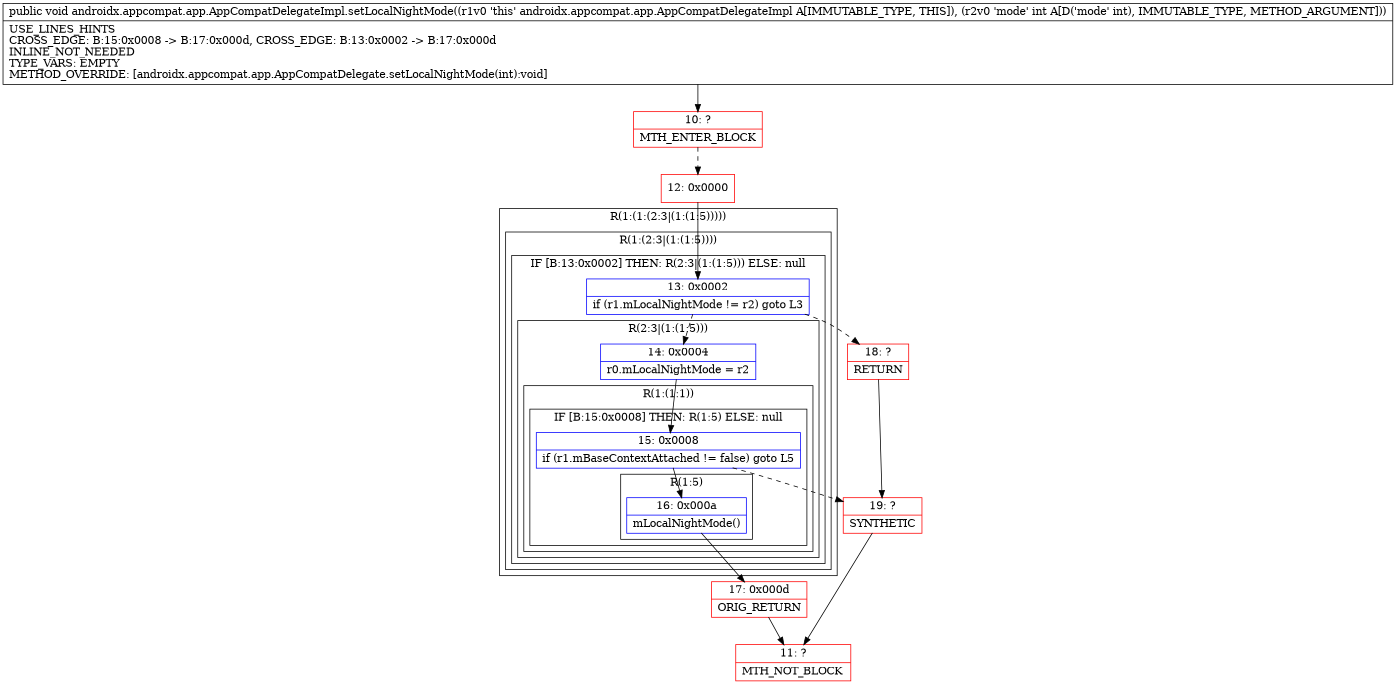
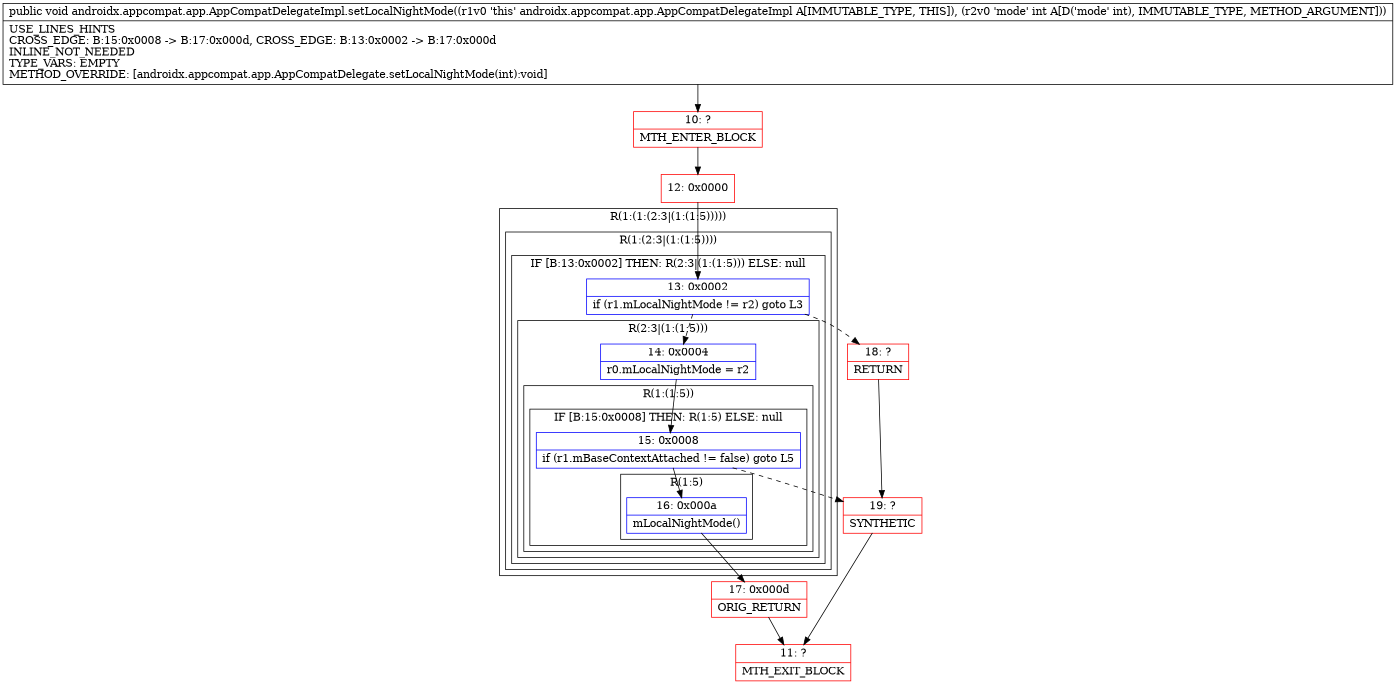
(698, 157) -> (698, 157)
(668, 394) -> (668, 394)
(792, 671) -> (793, 671)
